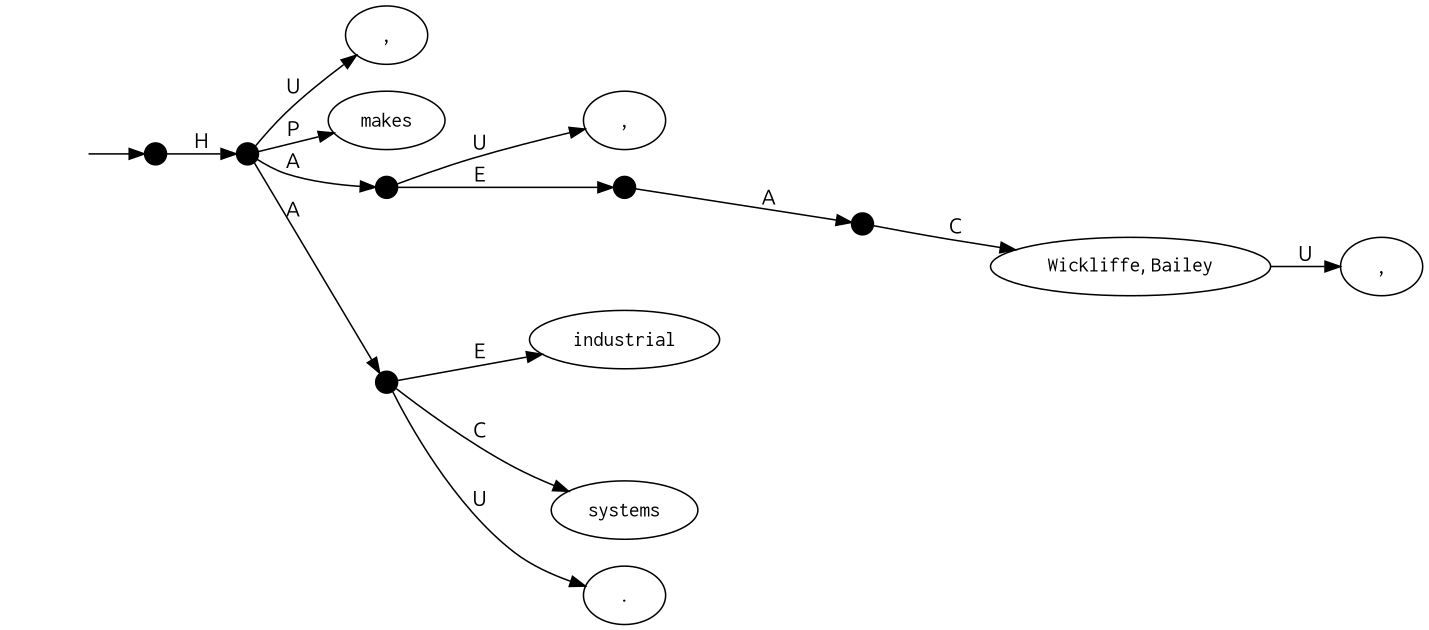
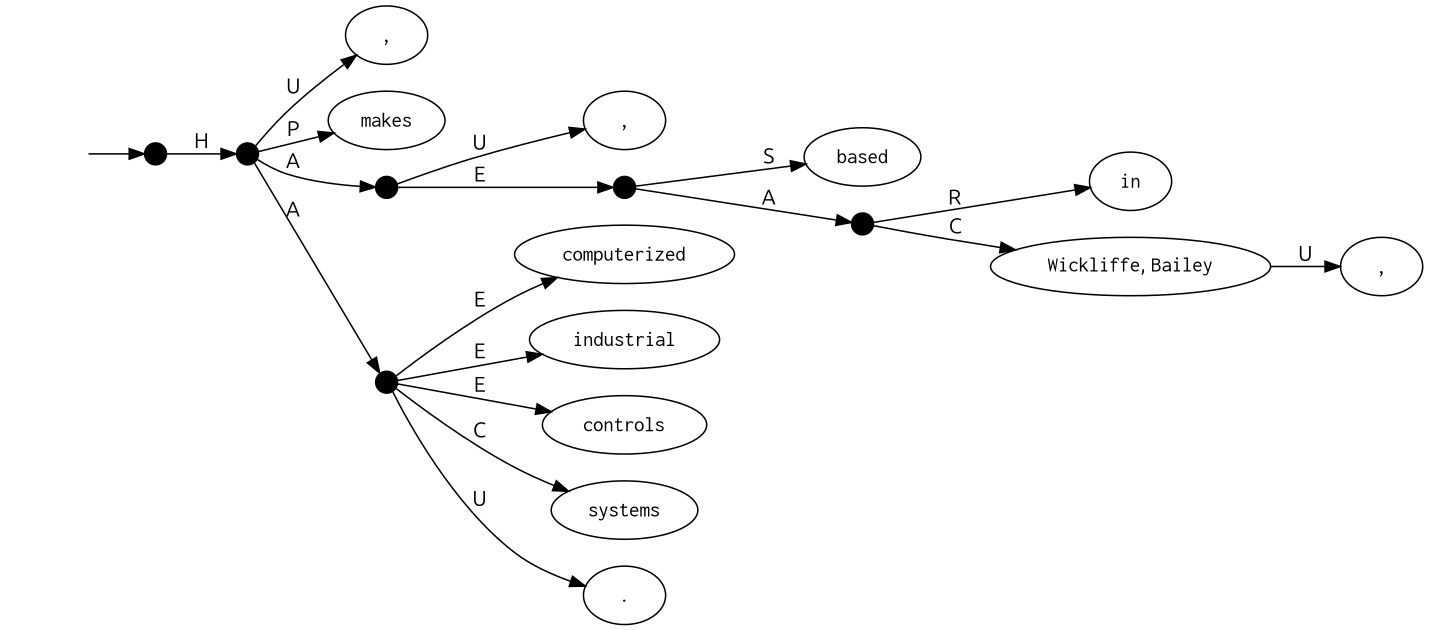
none -> (862, 157)
none -> (1131, 181)
none -> (625, 254)
none -> (625, 425)
